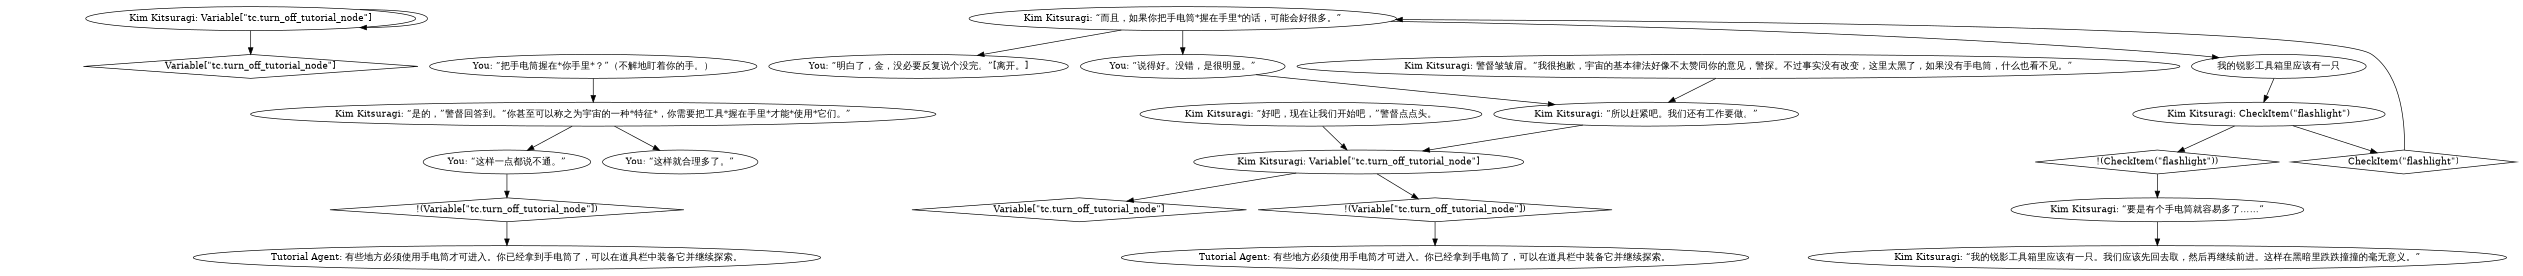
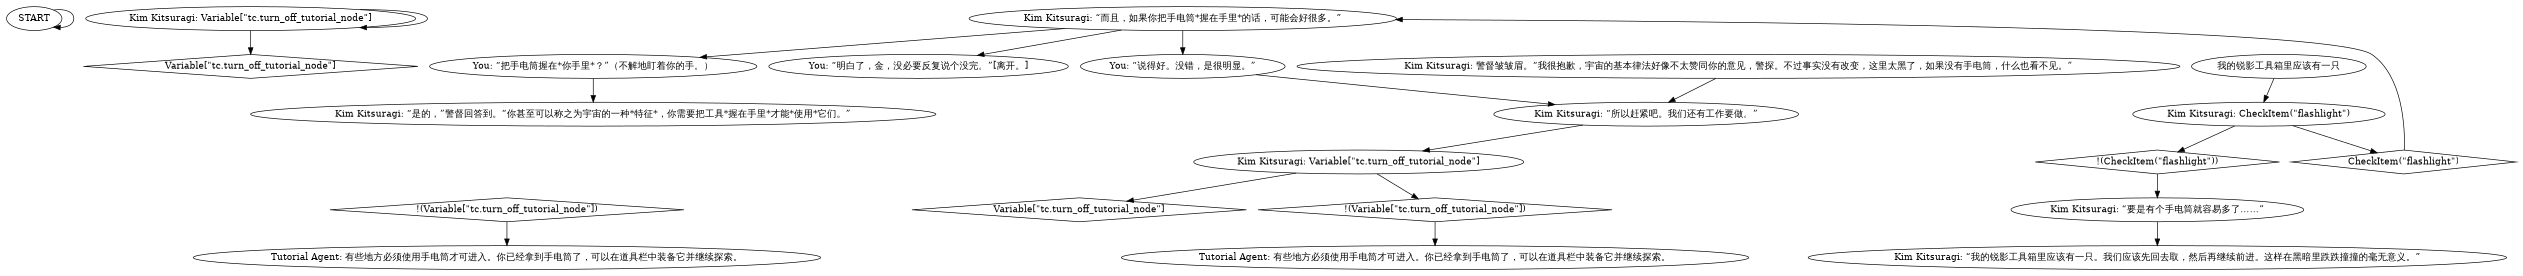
none -> (34, 19)
(1802, 33) -> (886, 43)
(1311, 114) -> none
(507, 162) -> none
(680, 162) -> none
